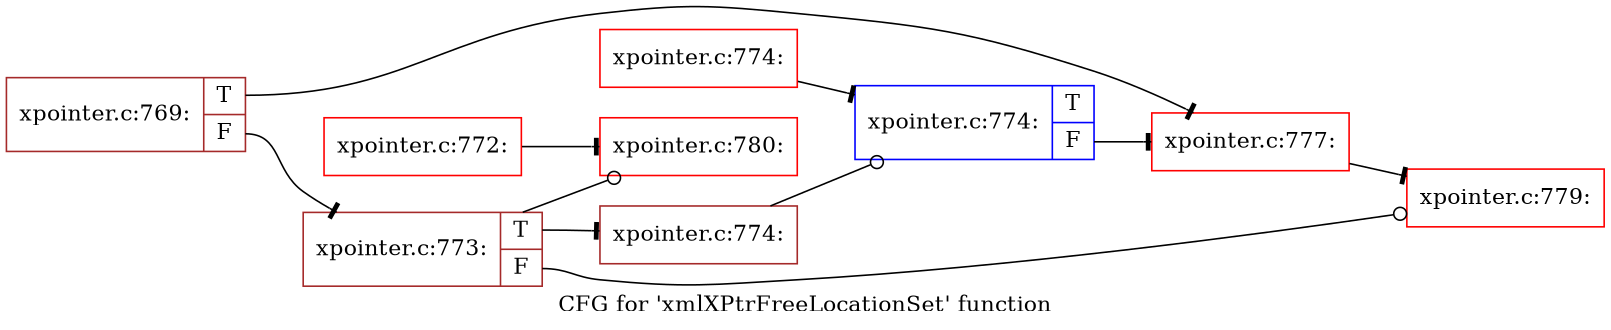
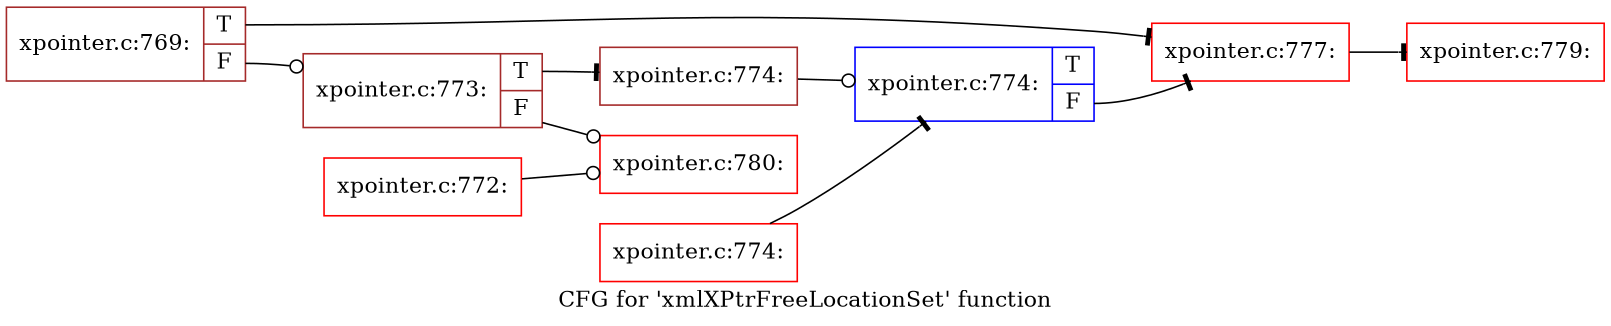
(557, 147) -> (554, 176)
(285, 171) -> (268, 64)
(968, 266) -> none
